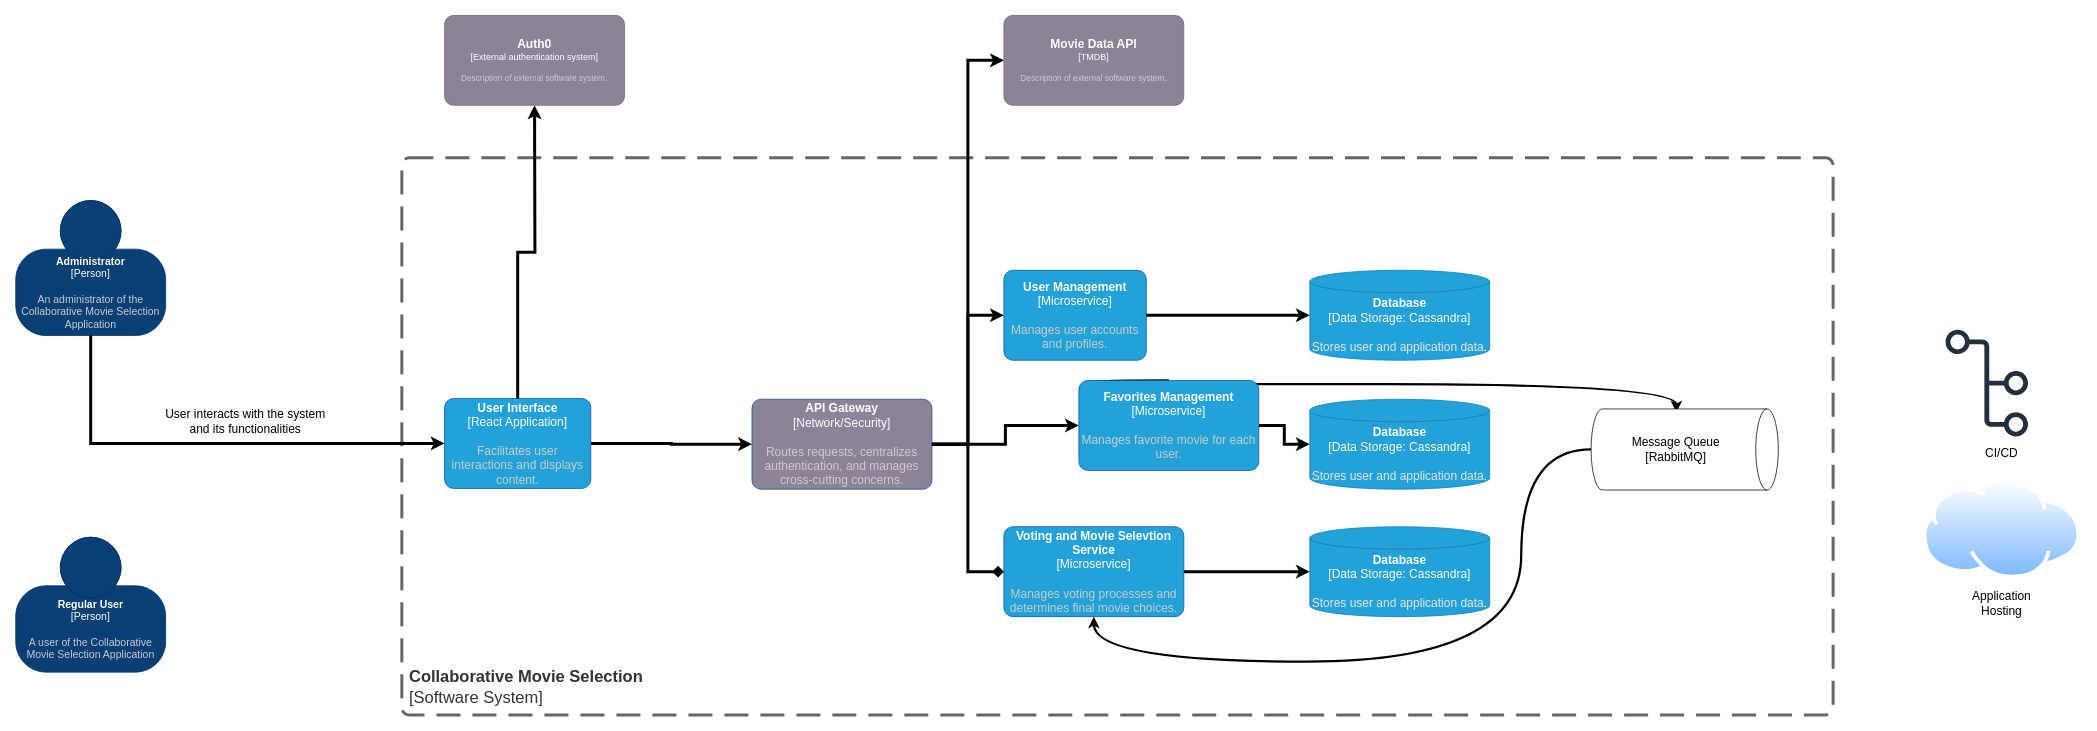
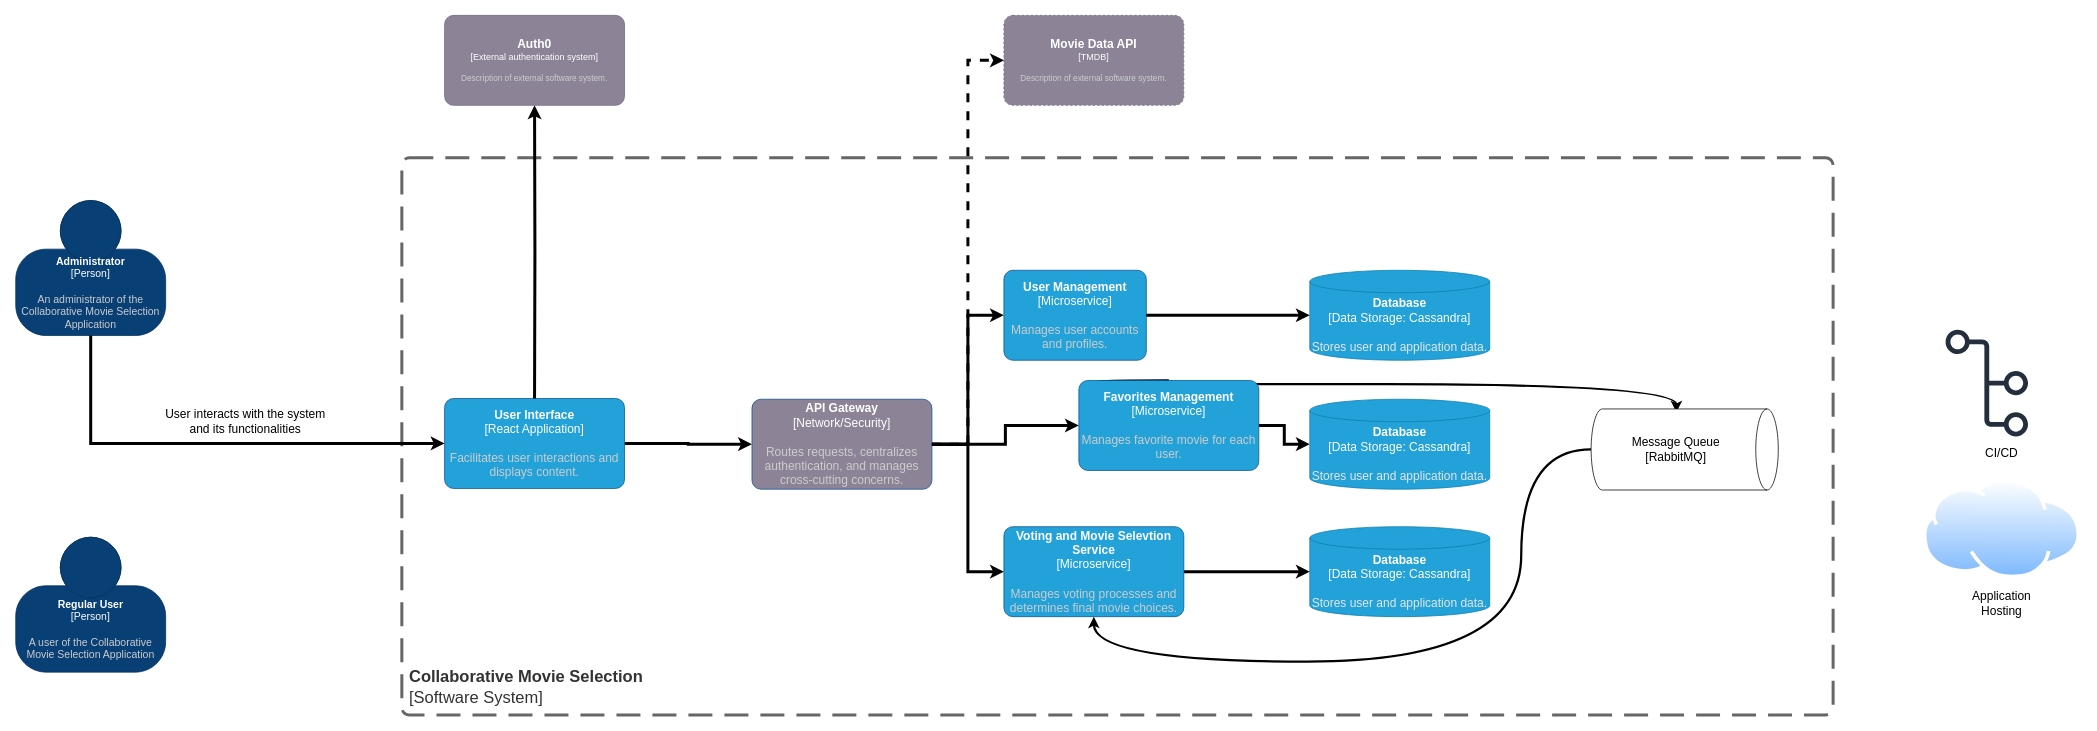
(1094, 60) -> (1094, 60)
(968, 234) -> (968, 234)
(518, 444) -> (534, 444)
(992, 572) -> (992, 572)
